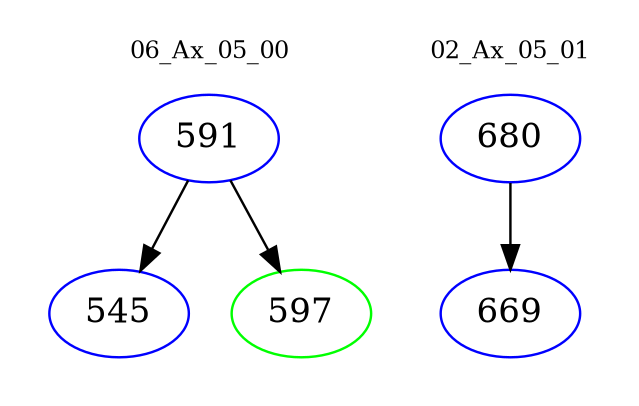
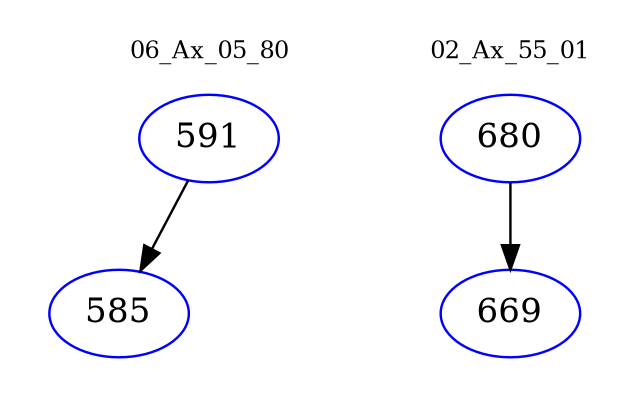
(210, 52) -> (210, 52)
(510, 52) -> (510, 52)
(119, 314) -> (119, 314)
(301, 314) -> none
